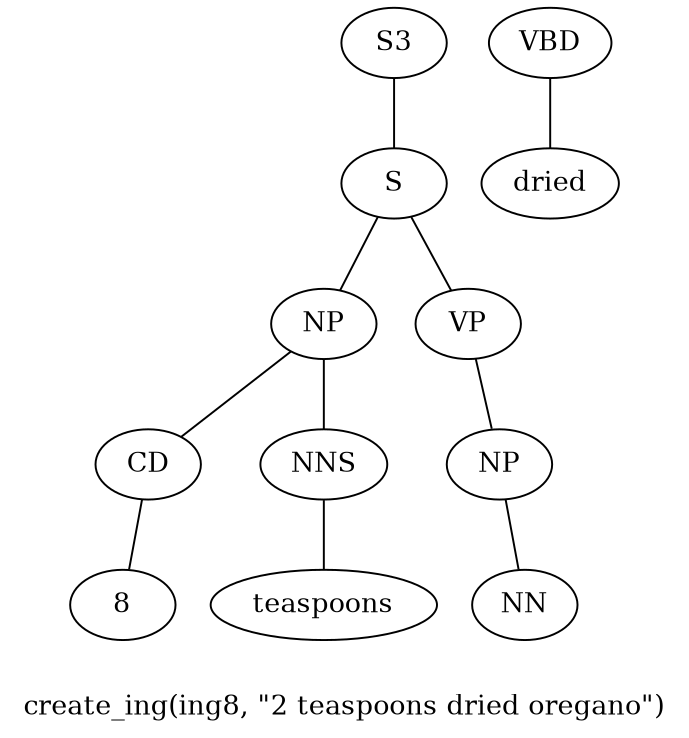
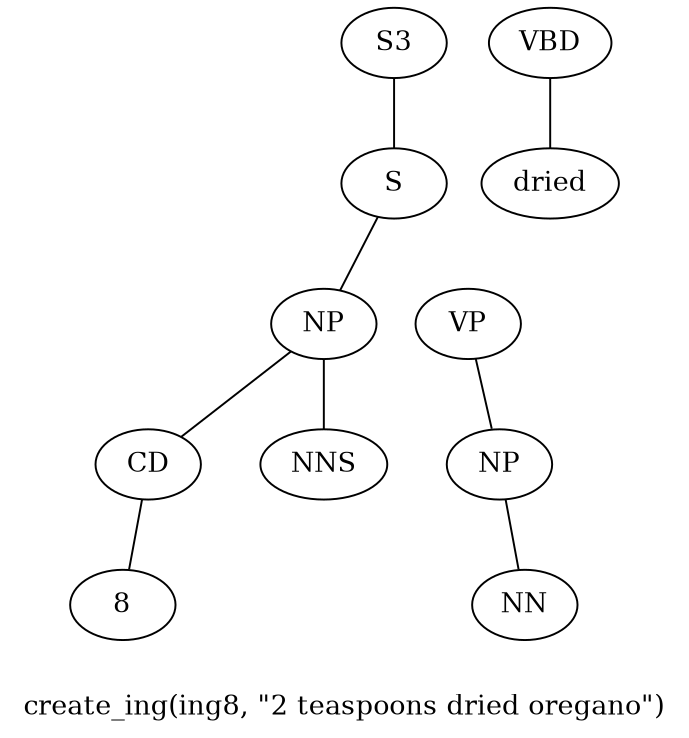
(431, 254) -> none
(324, 605) -> none
